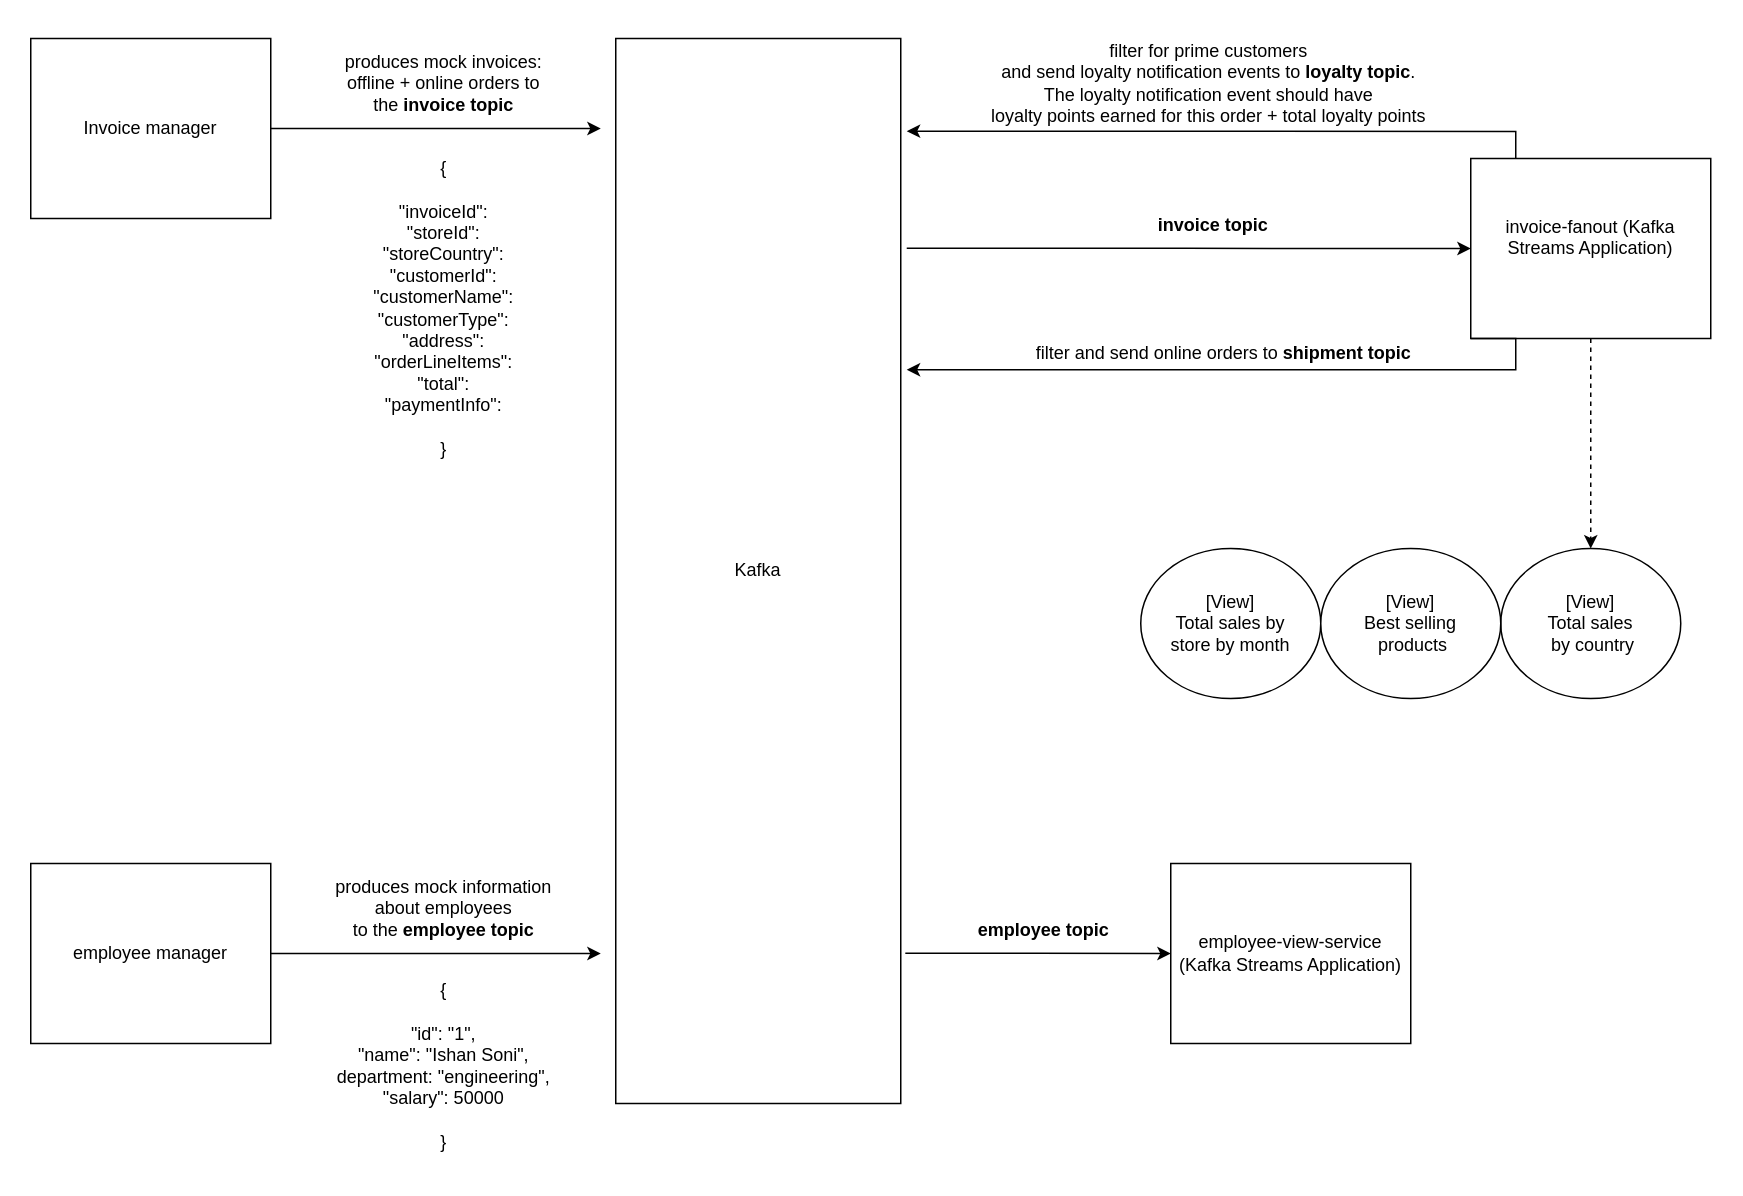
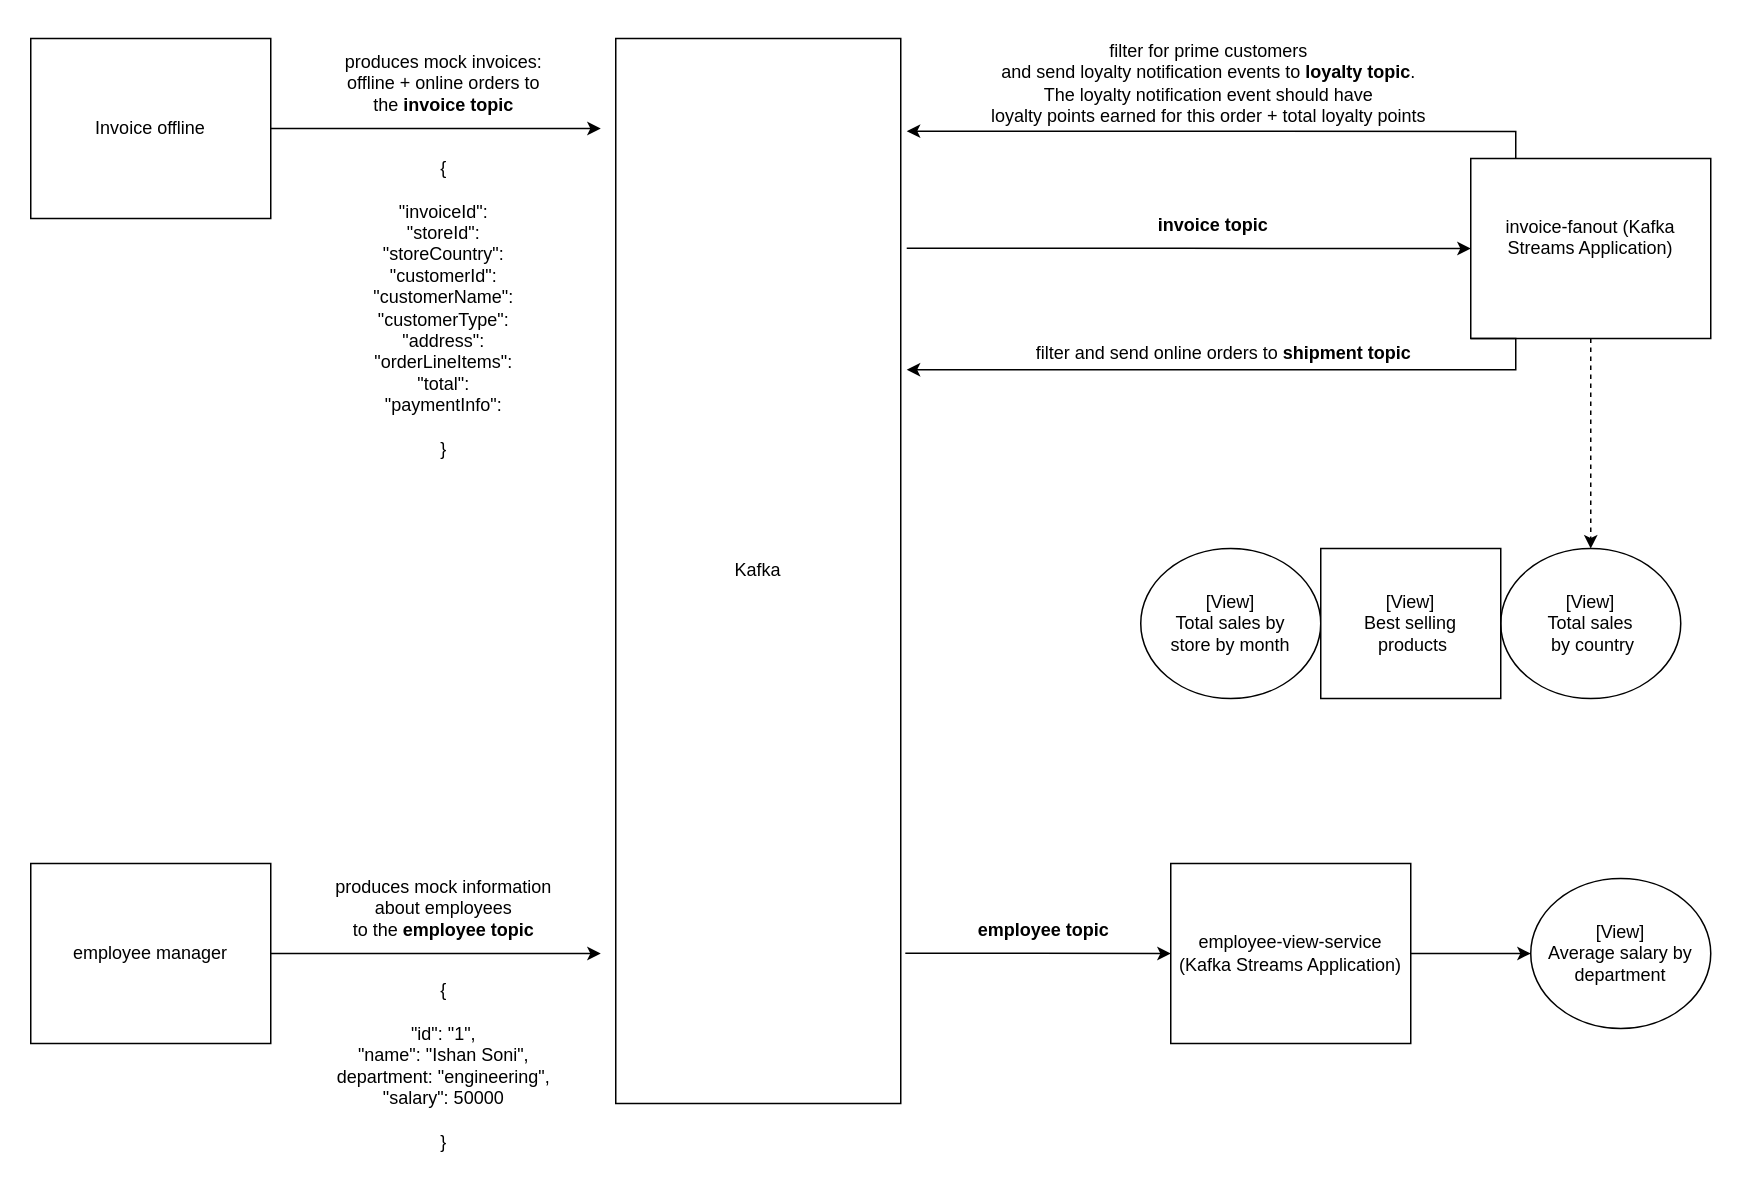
(151, 128) -> (151, 128)
(1411, 623) -> (1411, 623)
none -> (1466, 953)
none -> (1621, 953)
